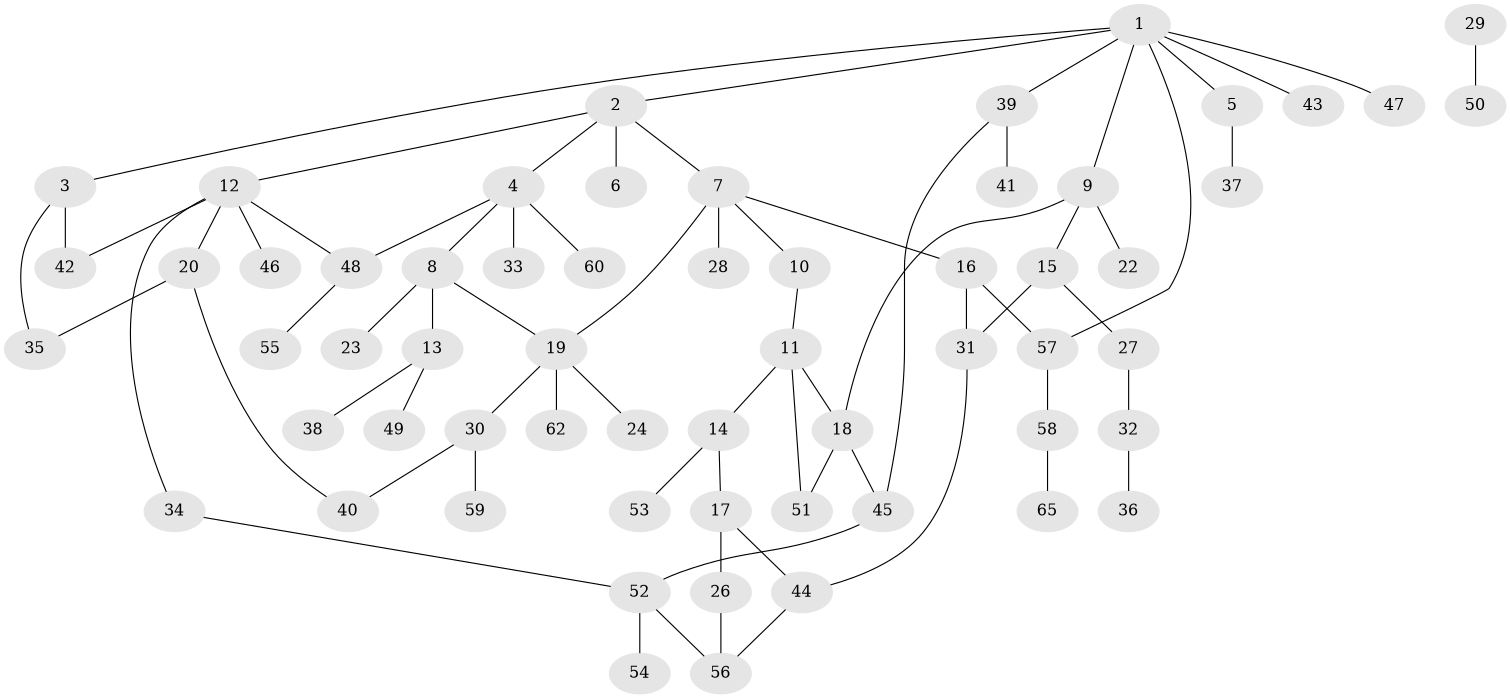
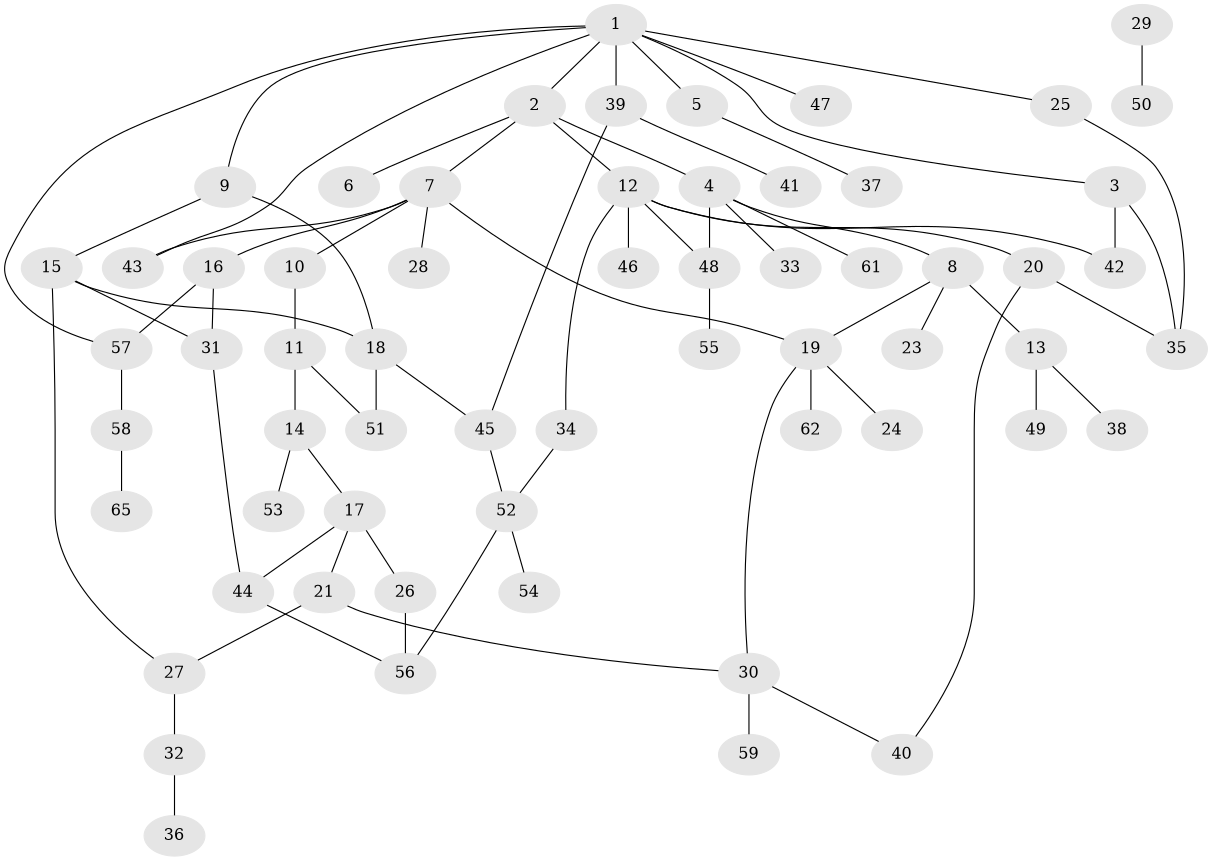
none -> (1061, 106)
none -> (282, 228)
(595, 268) -> (872, 268)
(1129, 268) -> none
(817, 390) -> (221, 309)
none -> (324, 592)
